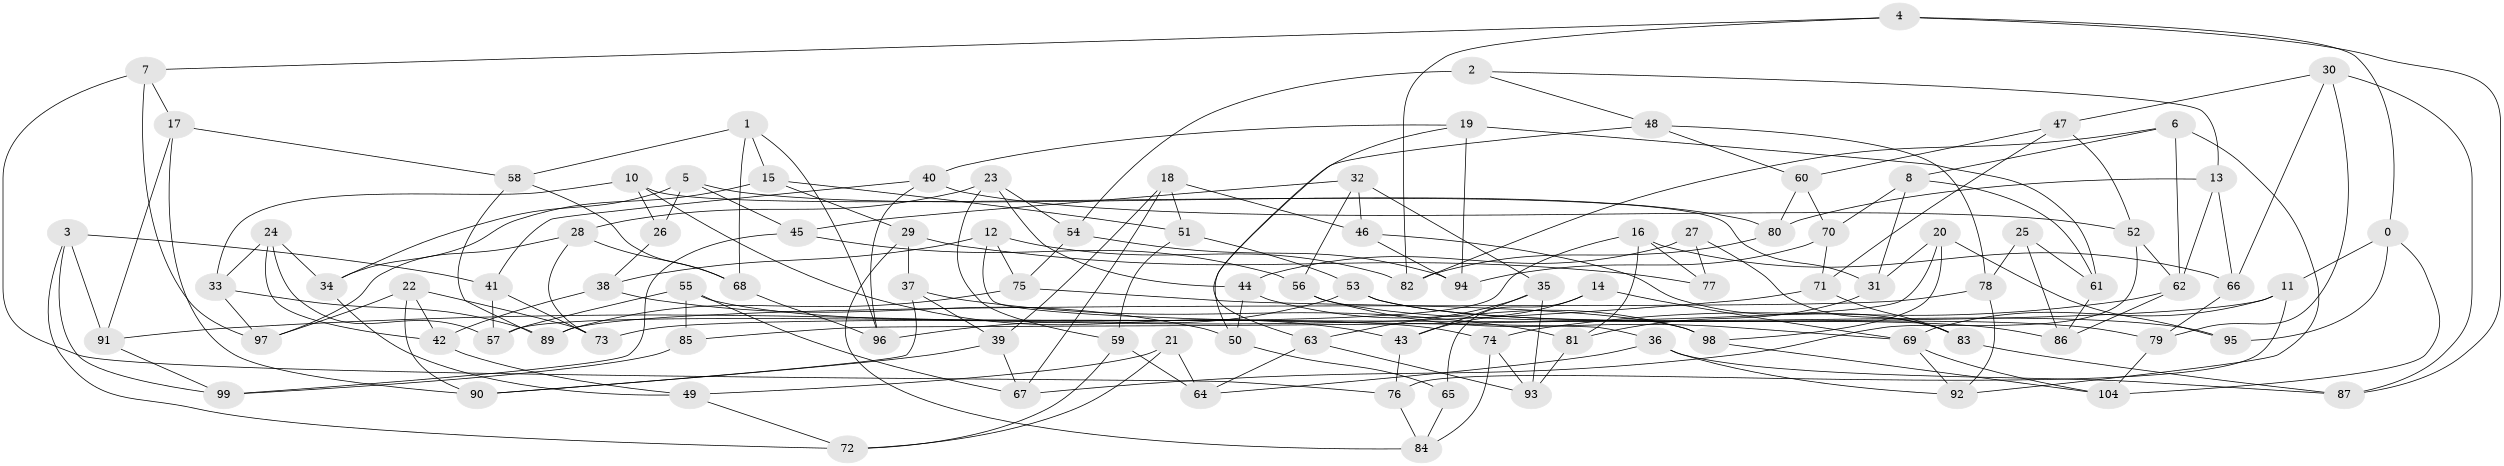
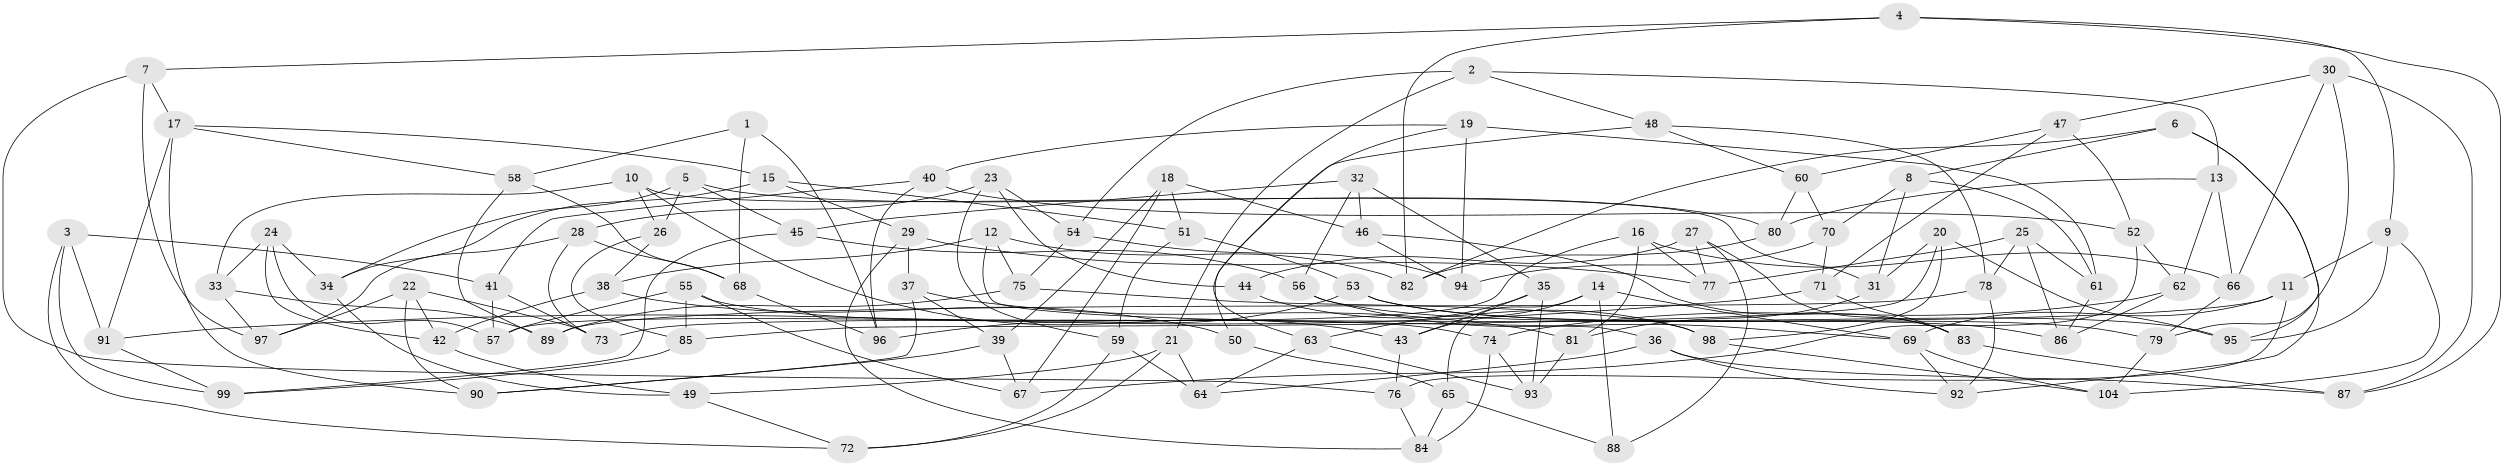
(758, 152) -> (473, 140)
none -> (1286, 171)
(2178, 206) -> (2299, 232)
(2388, 233) -> (2388, 233)
none -> (1894, 258)
none -> (578, 302)
(1240, 314) -> none
none -> (1614, 449)
